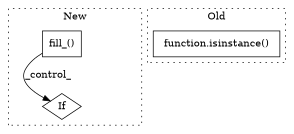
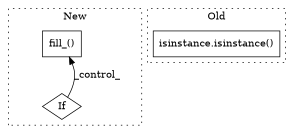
(217, 44) -> (217, 44)
(24, 76) -> (74, 81)
